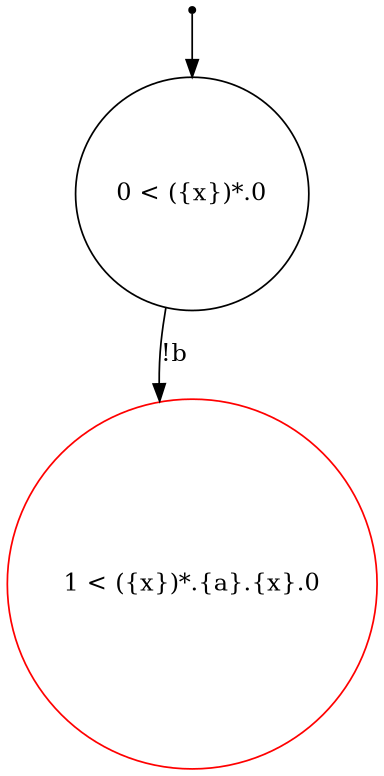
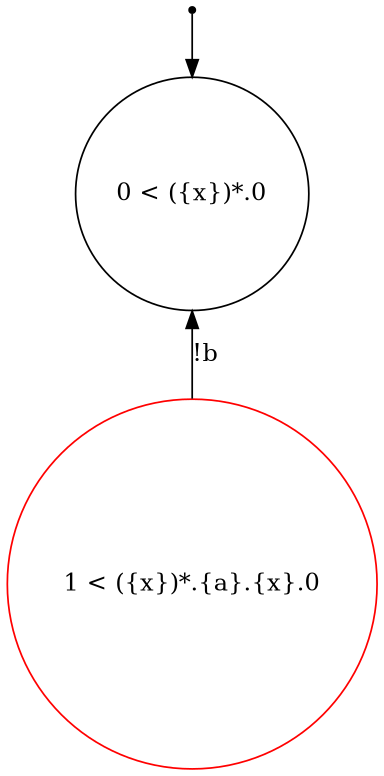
(161, 346) -> (192, 364)
